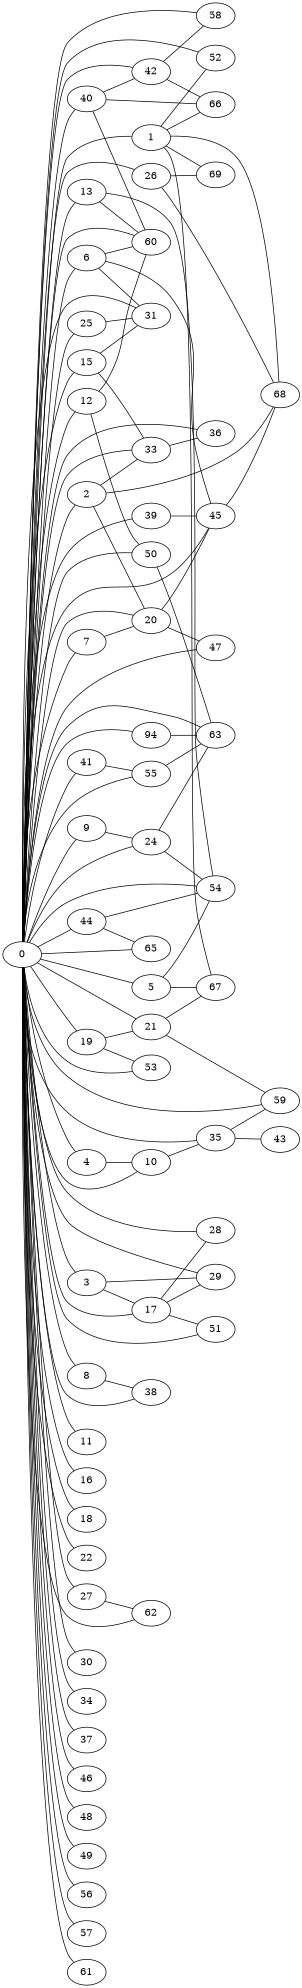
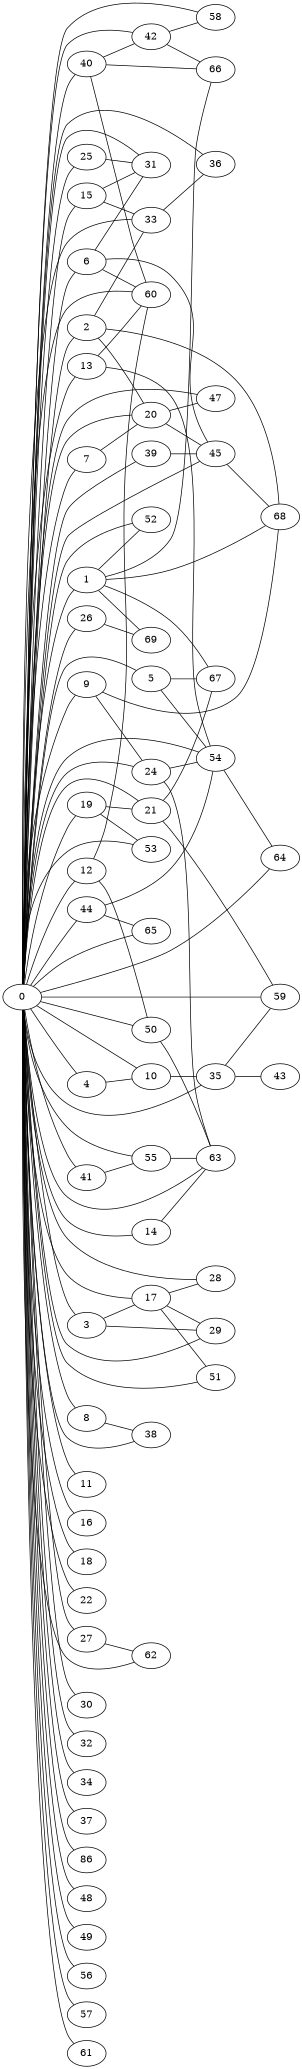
(221, 283) -> (246, 683)
(151, 735) -> (151, 1232)
none -> (280, 858)
none -> (87, 1744)
(87, 1779) -> (87, 1860)
